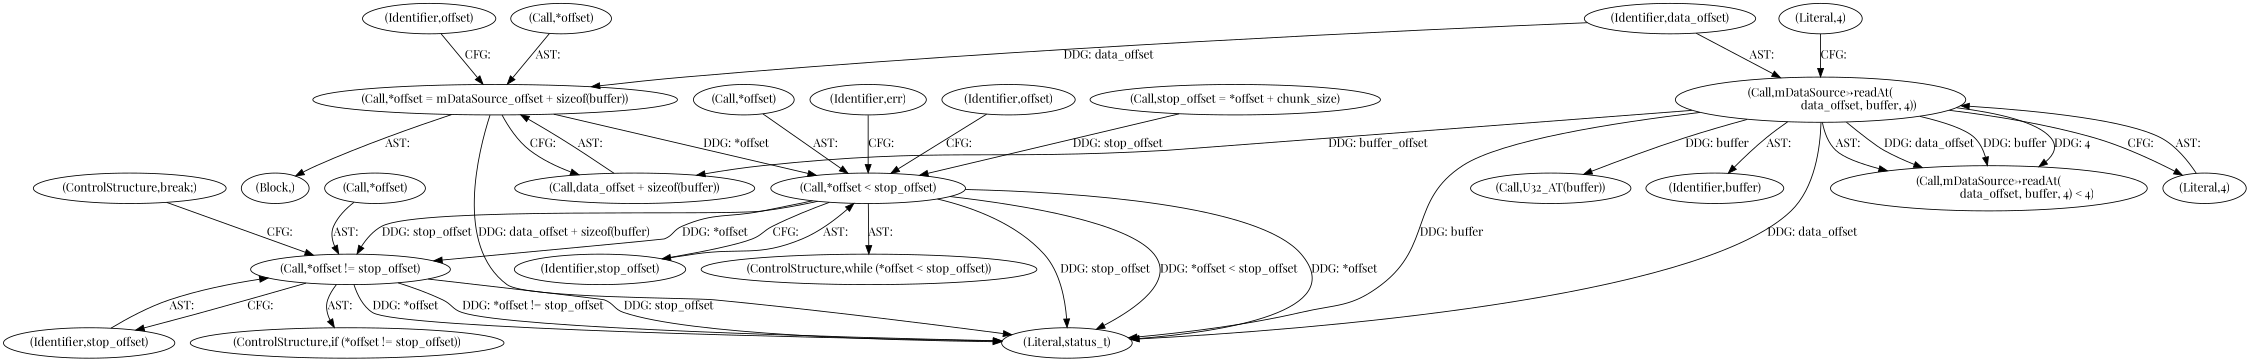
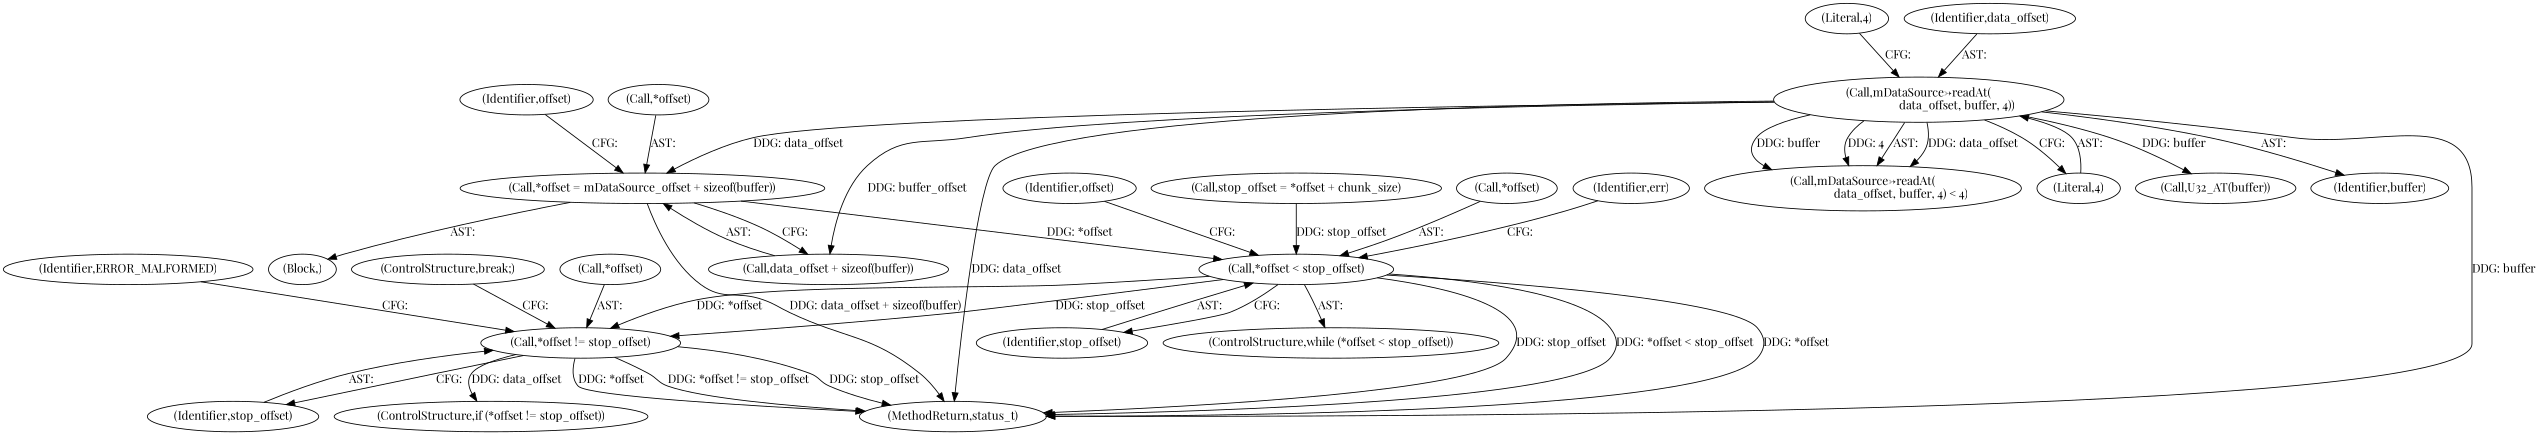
(1093, 48) -> (1221, 112)
none -> (128, 269)
(342, 306) -> (517, 380)
(1067, 343) -> (953, 417)
